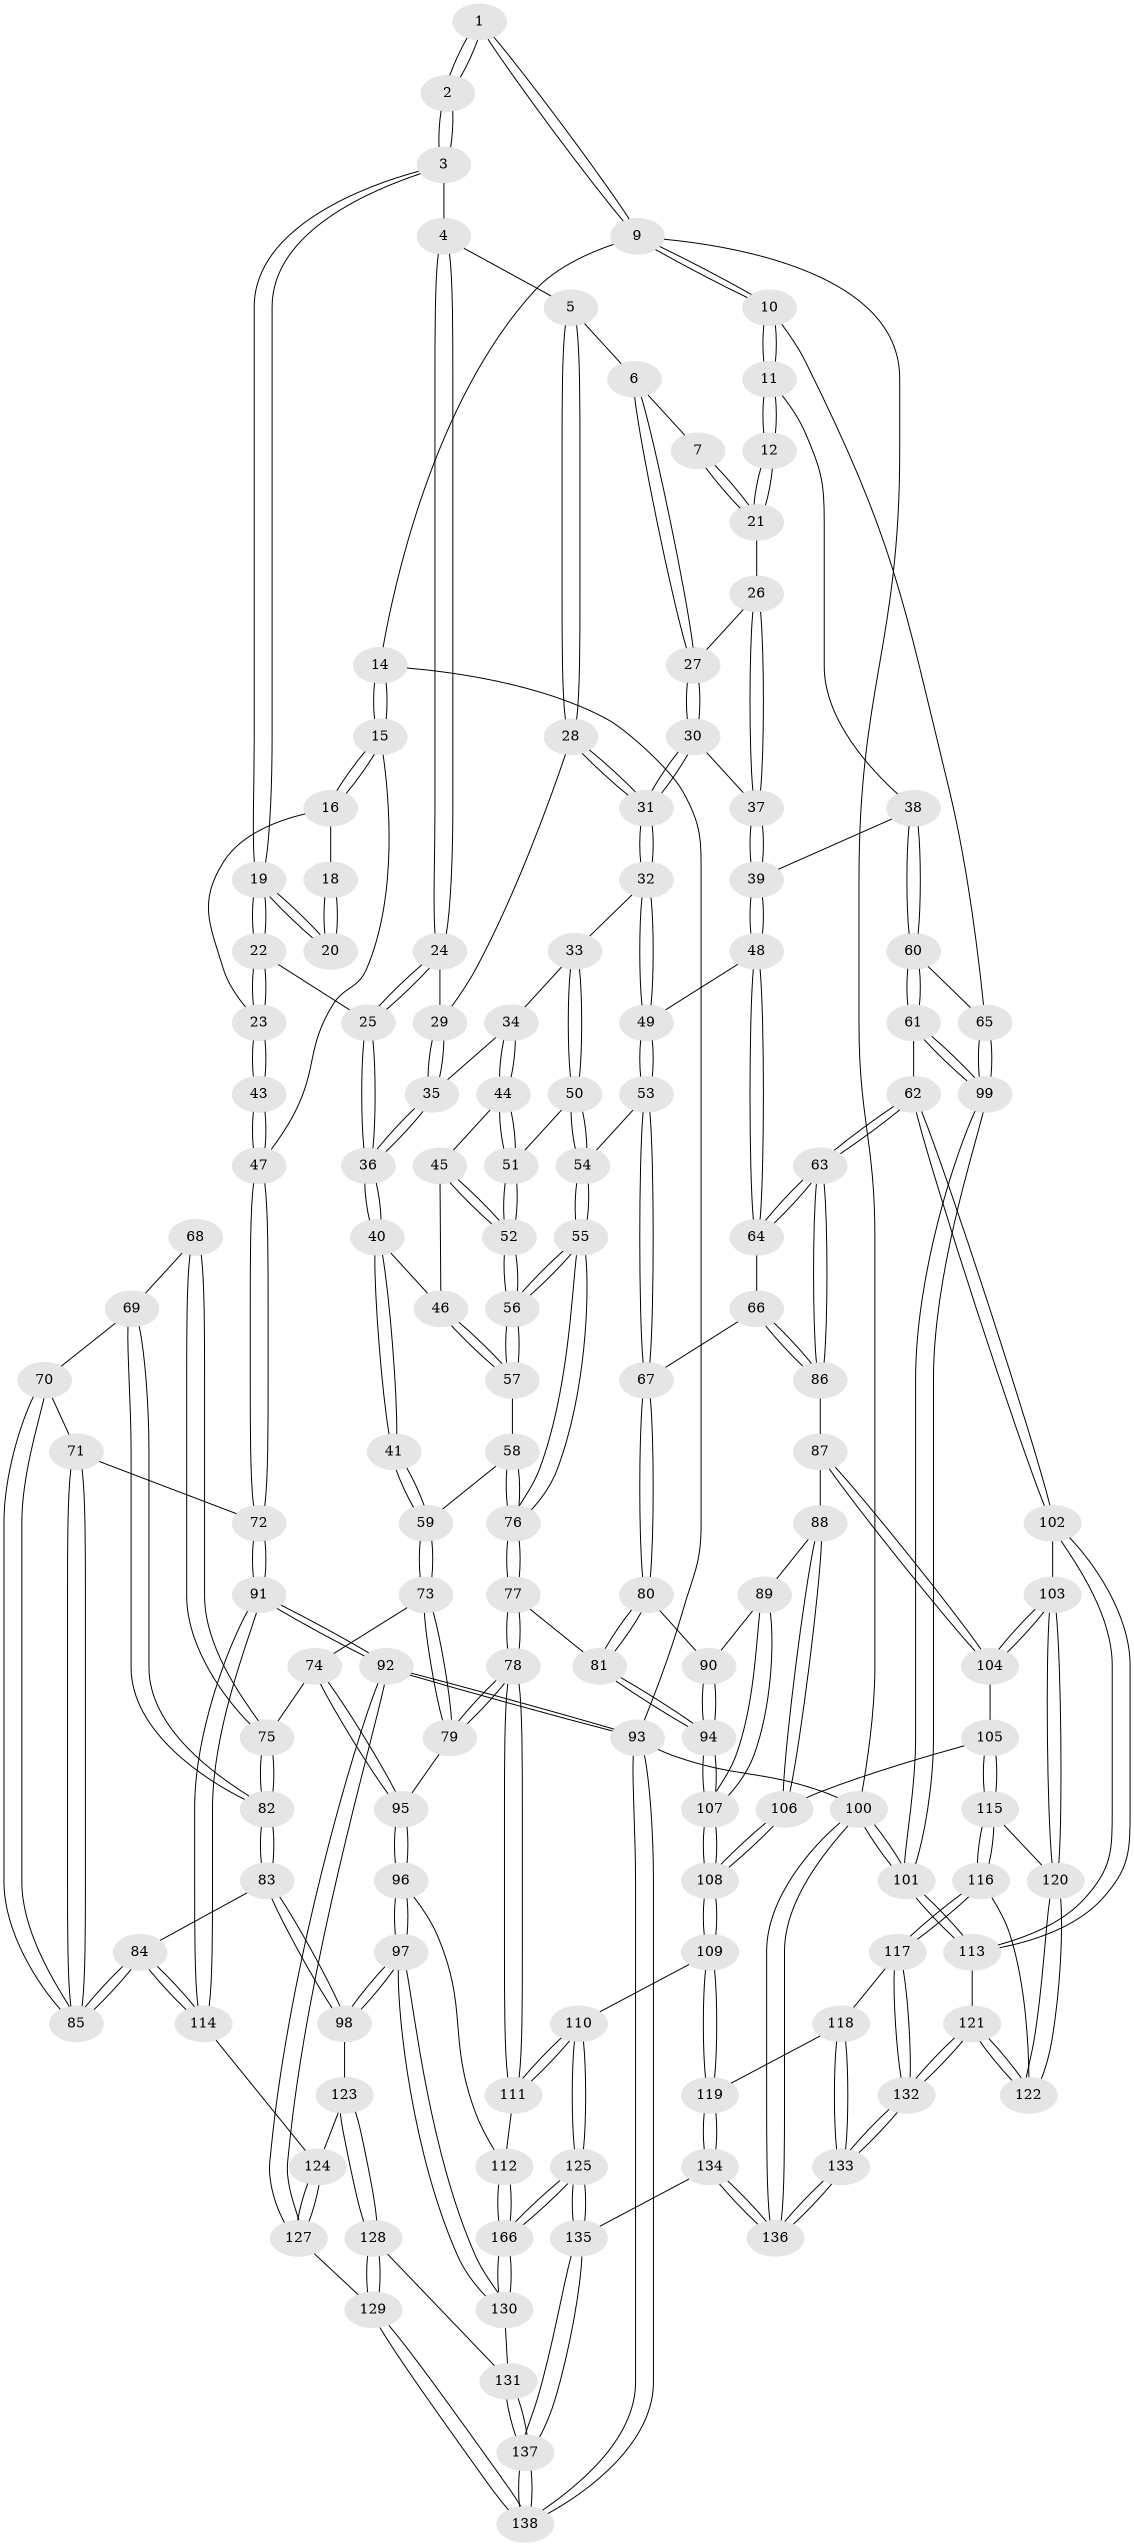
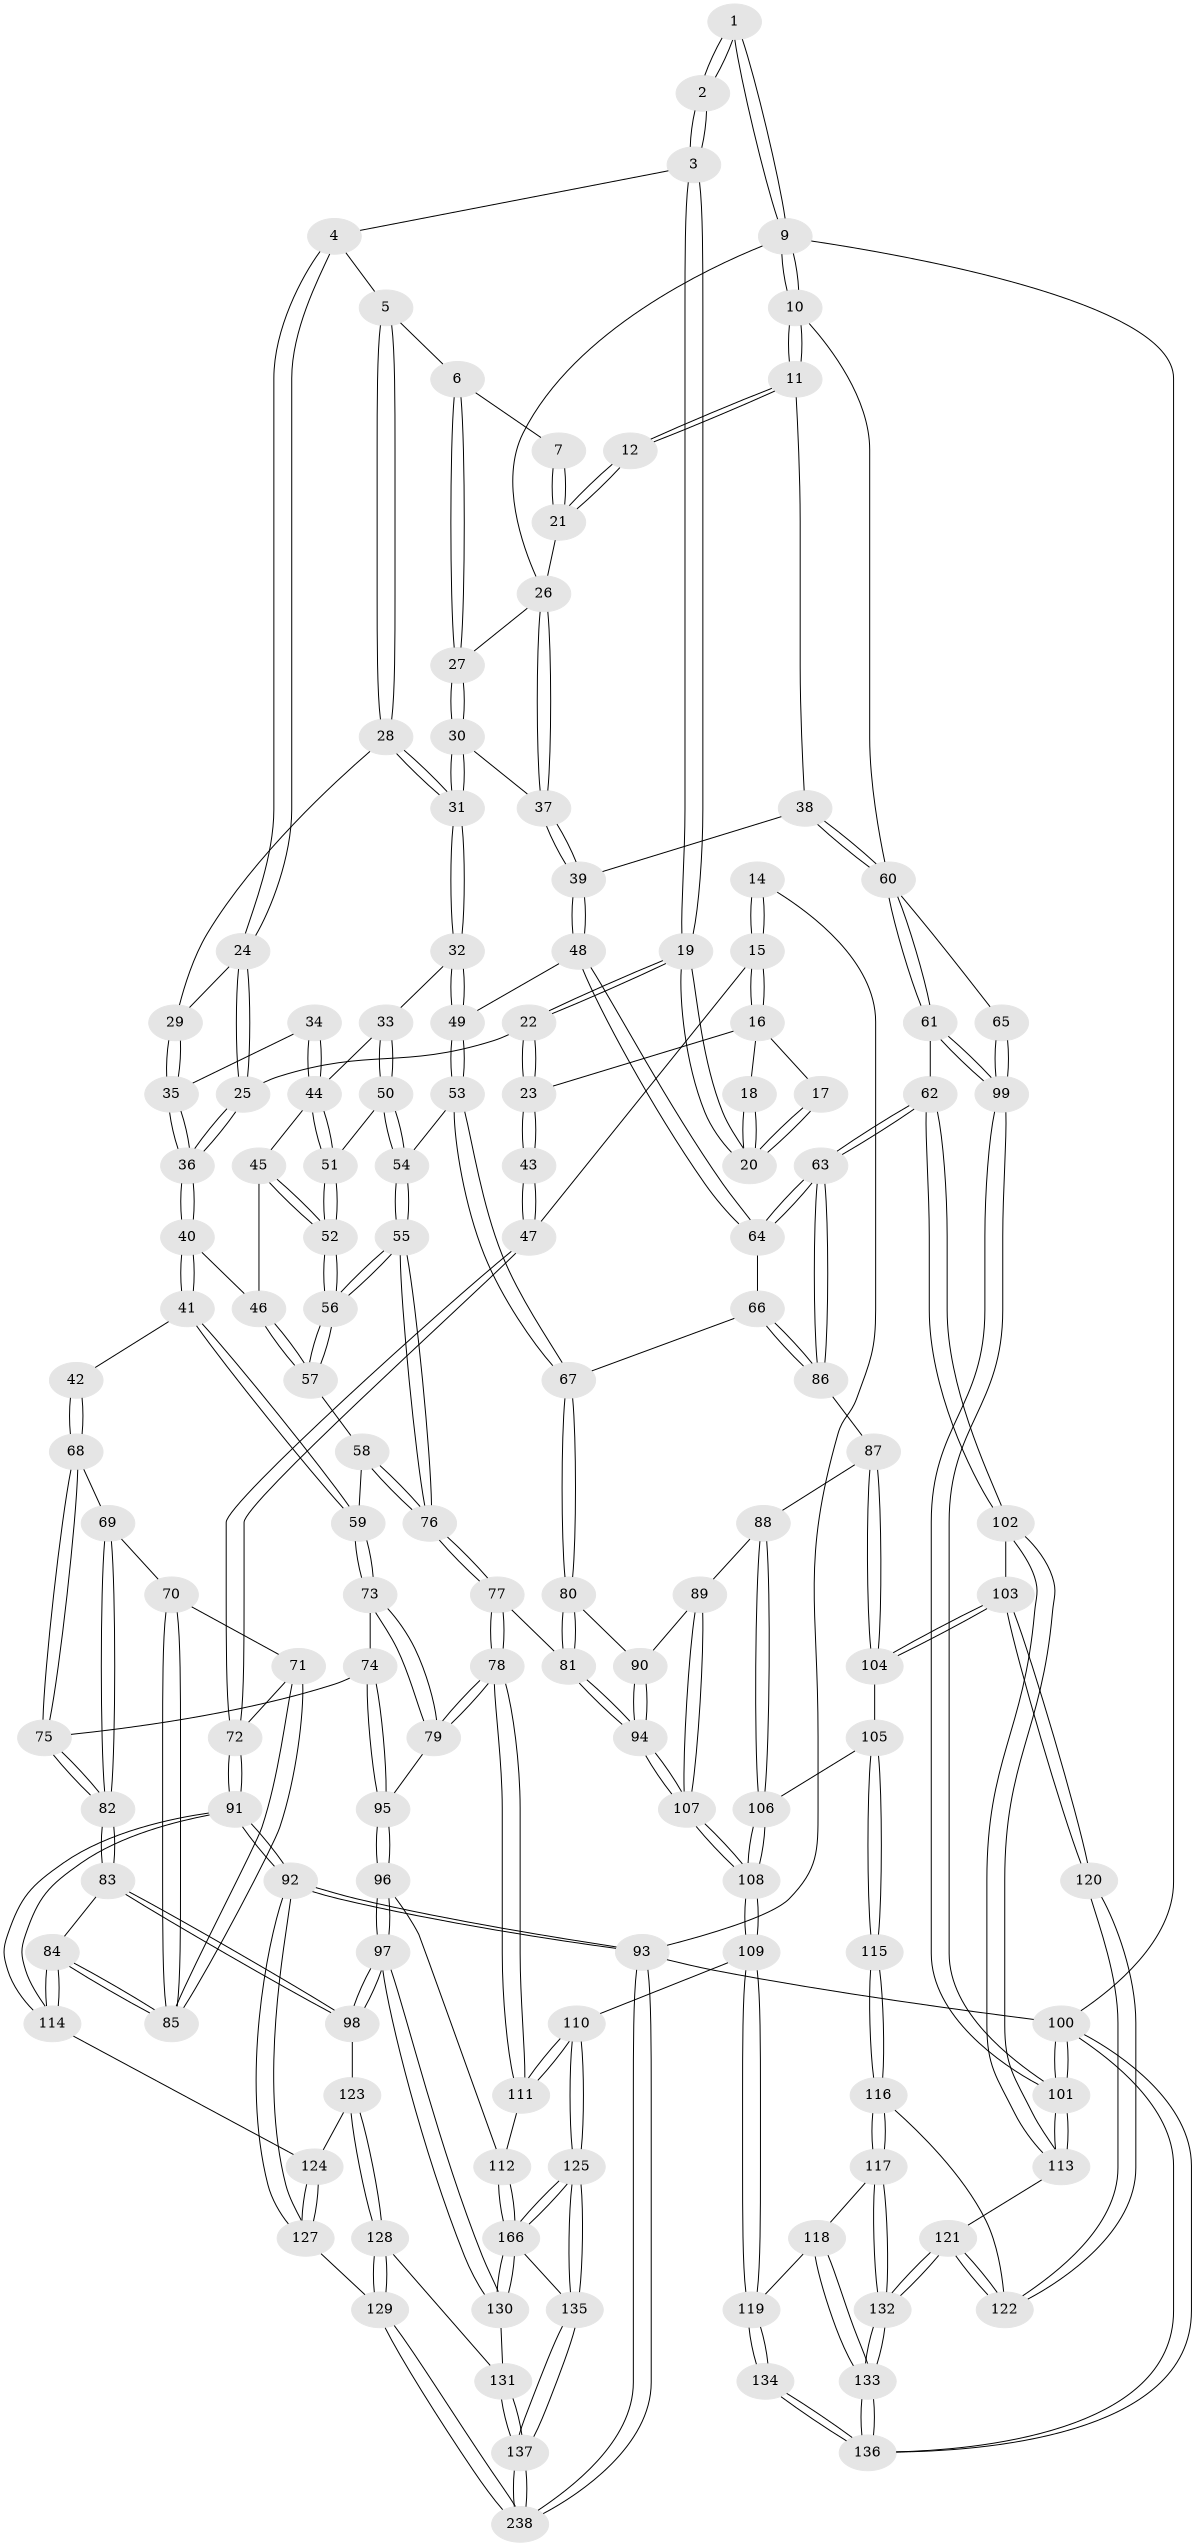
(460, 406) -> (571, 368)
(916, 654) -> (870, 585)
(543, 987) -> (355, 1054)
none -> (821, 1094)
none -> (76, 1380)
(1023, 1845) -> none
(644, 2203) -> (543, 2274)
(525, 2524) -> (520, 2524)
